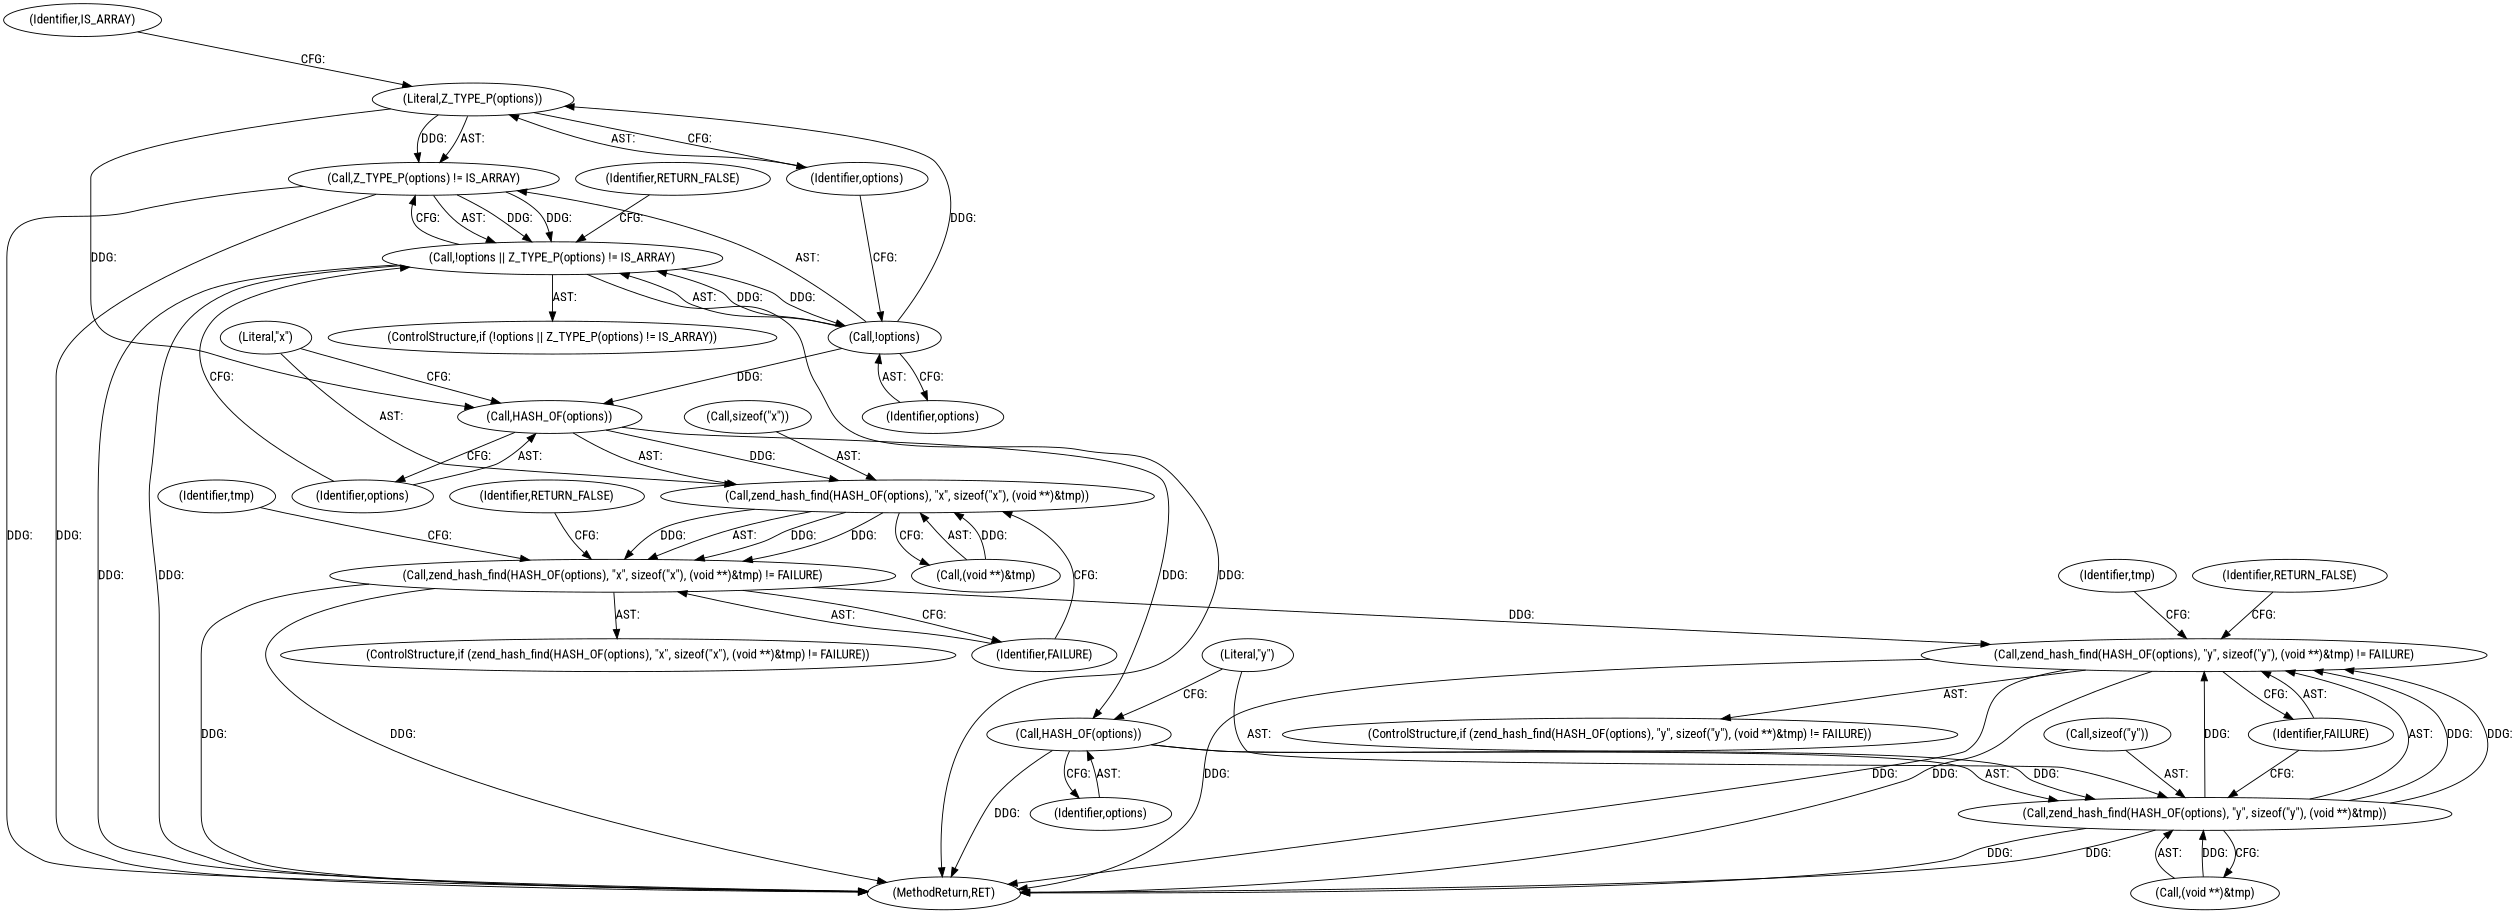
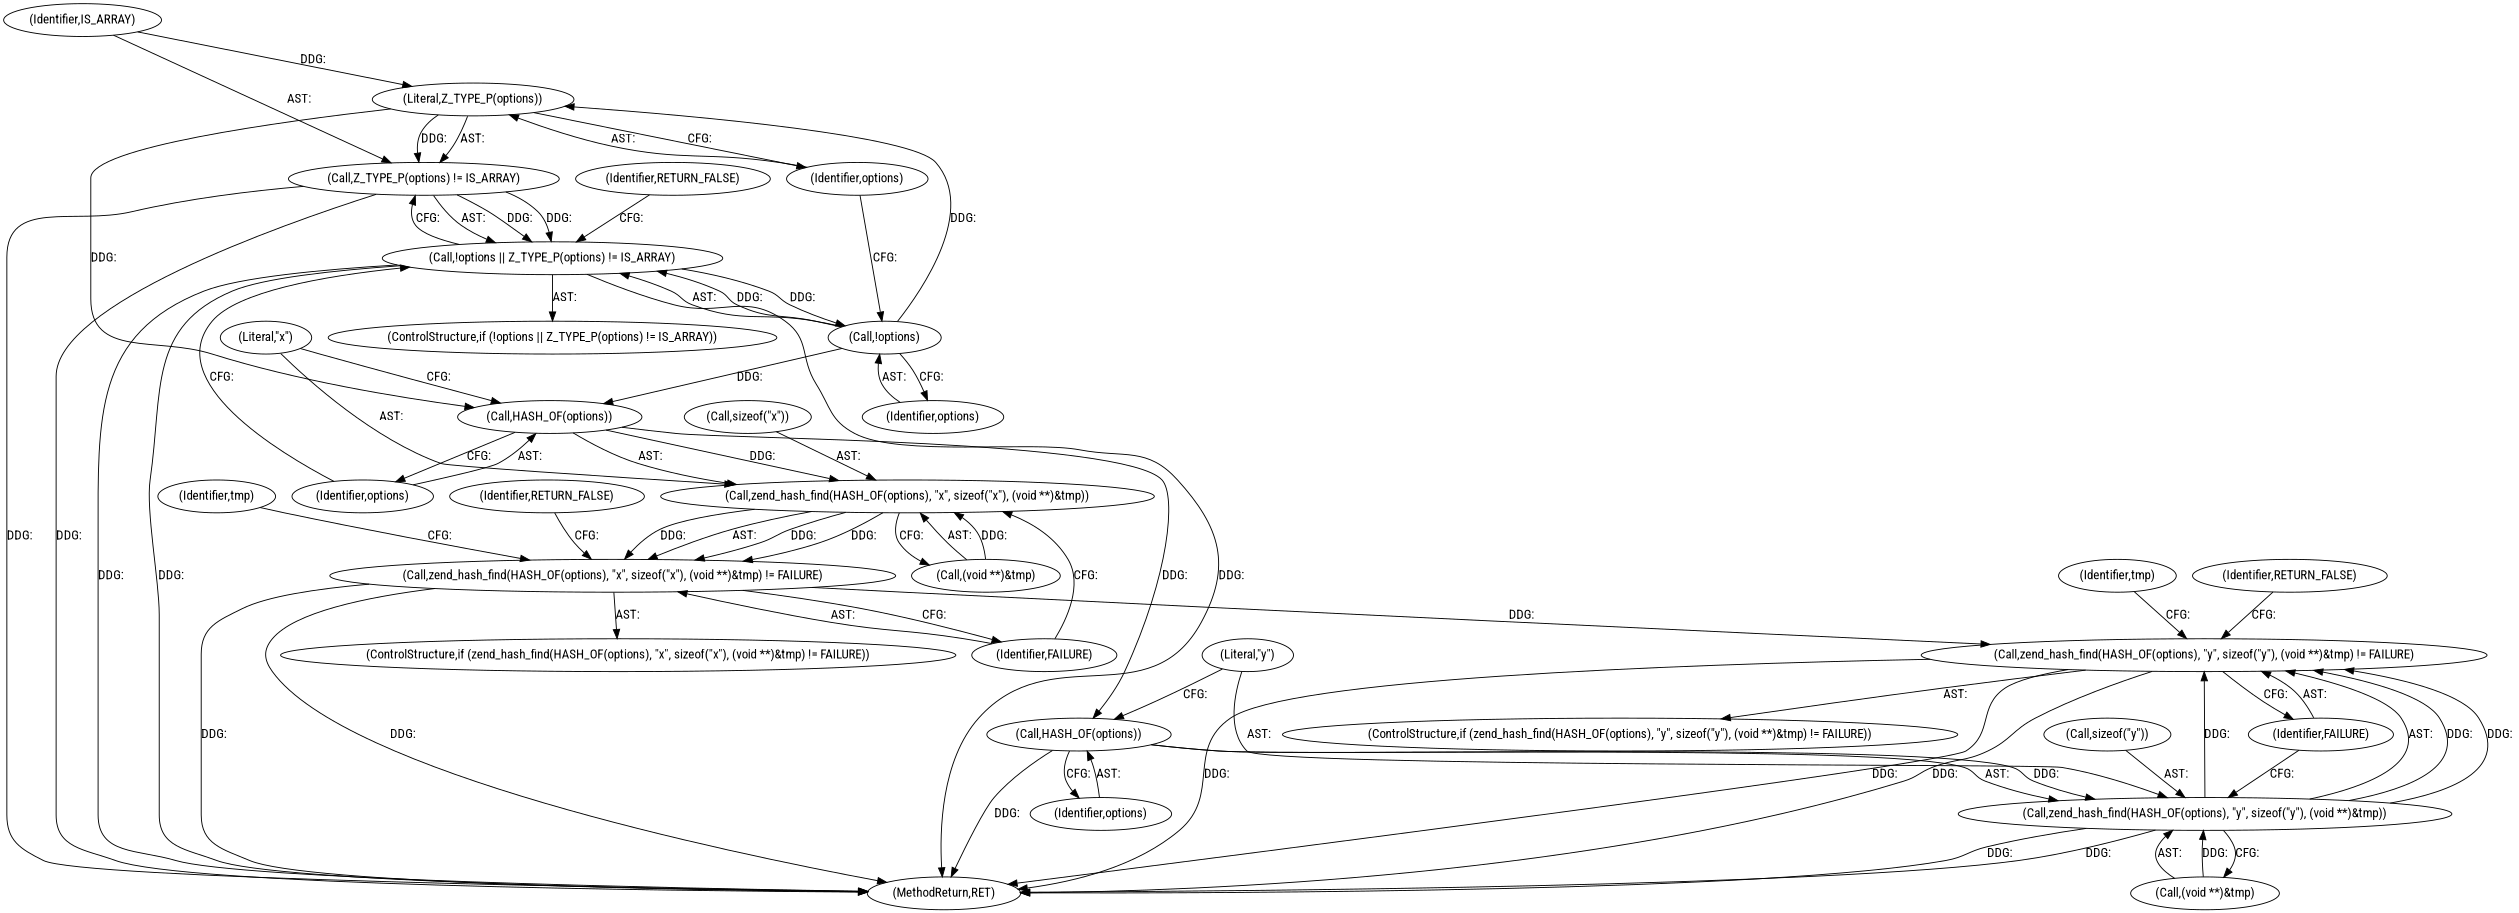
(314, 60) -> (314, 60)
(706, 233) -> (248, 97)
